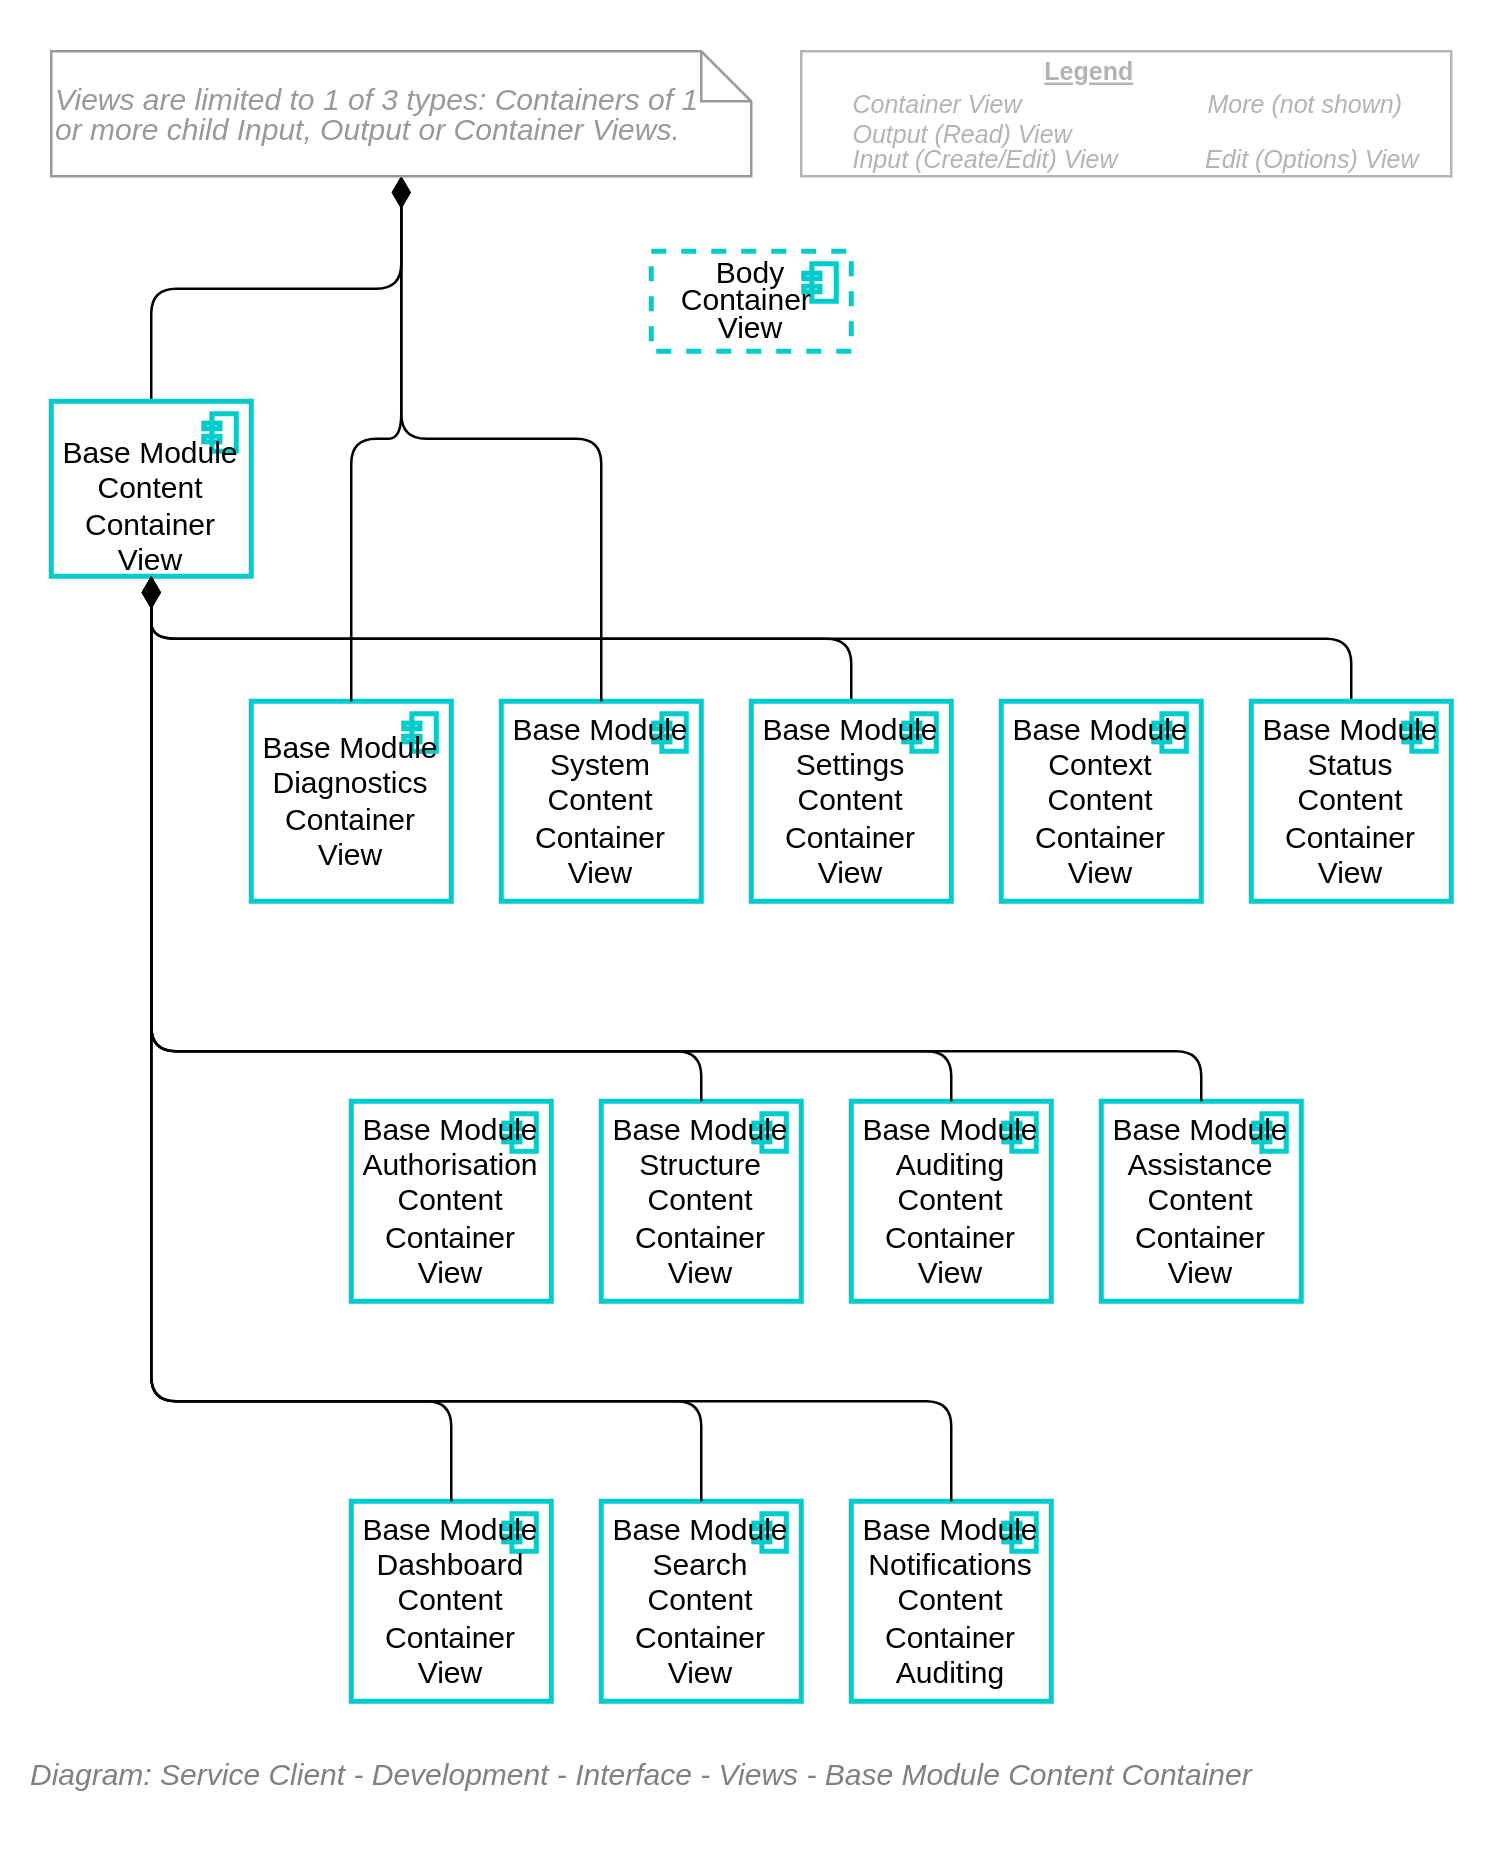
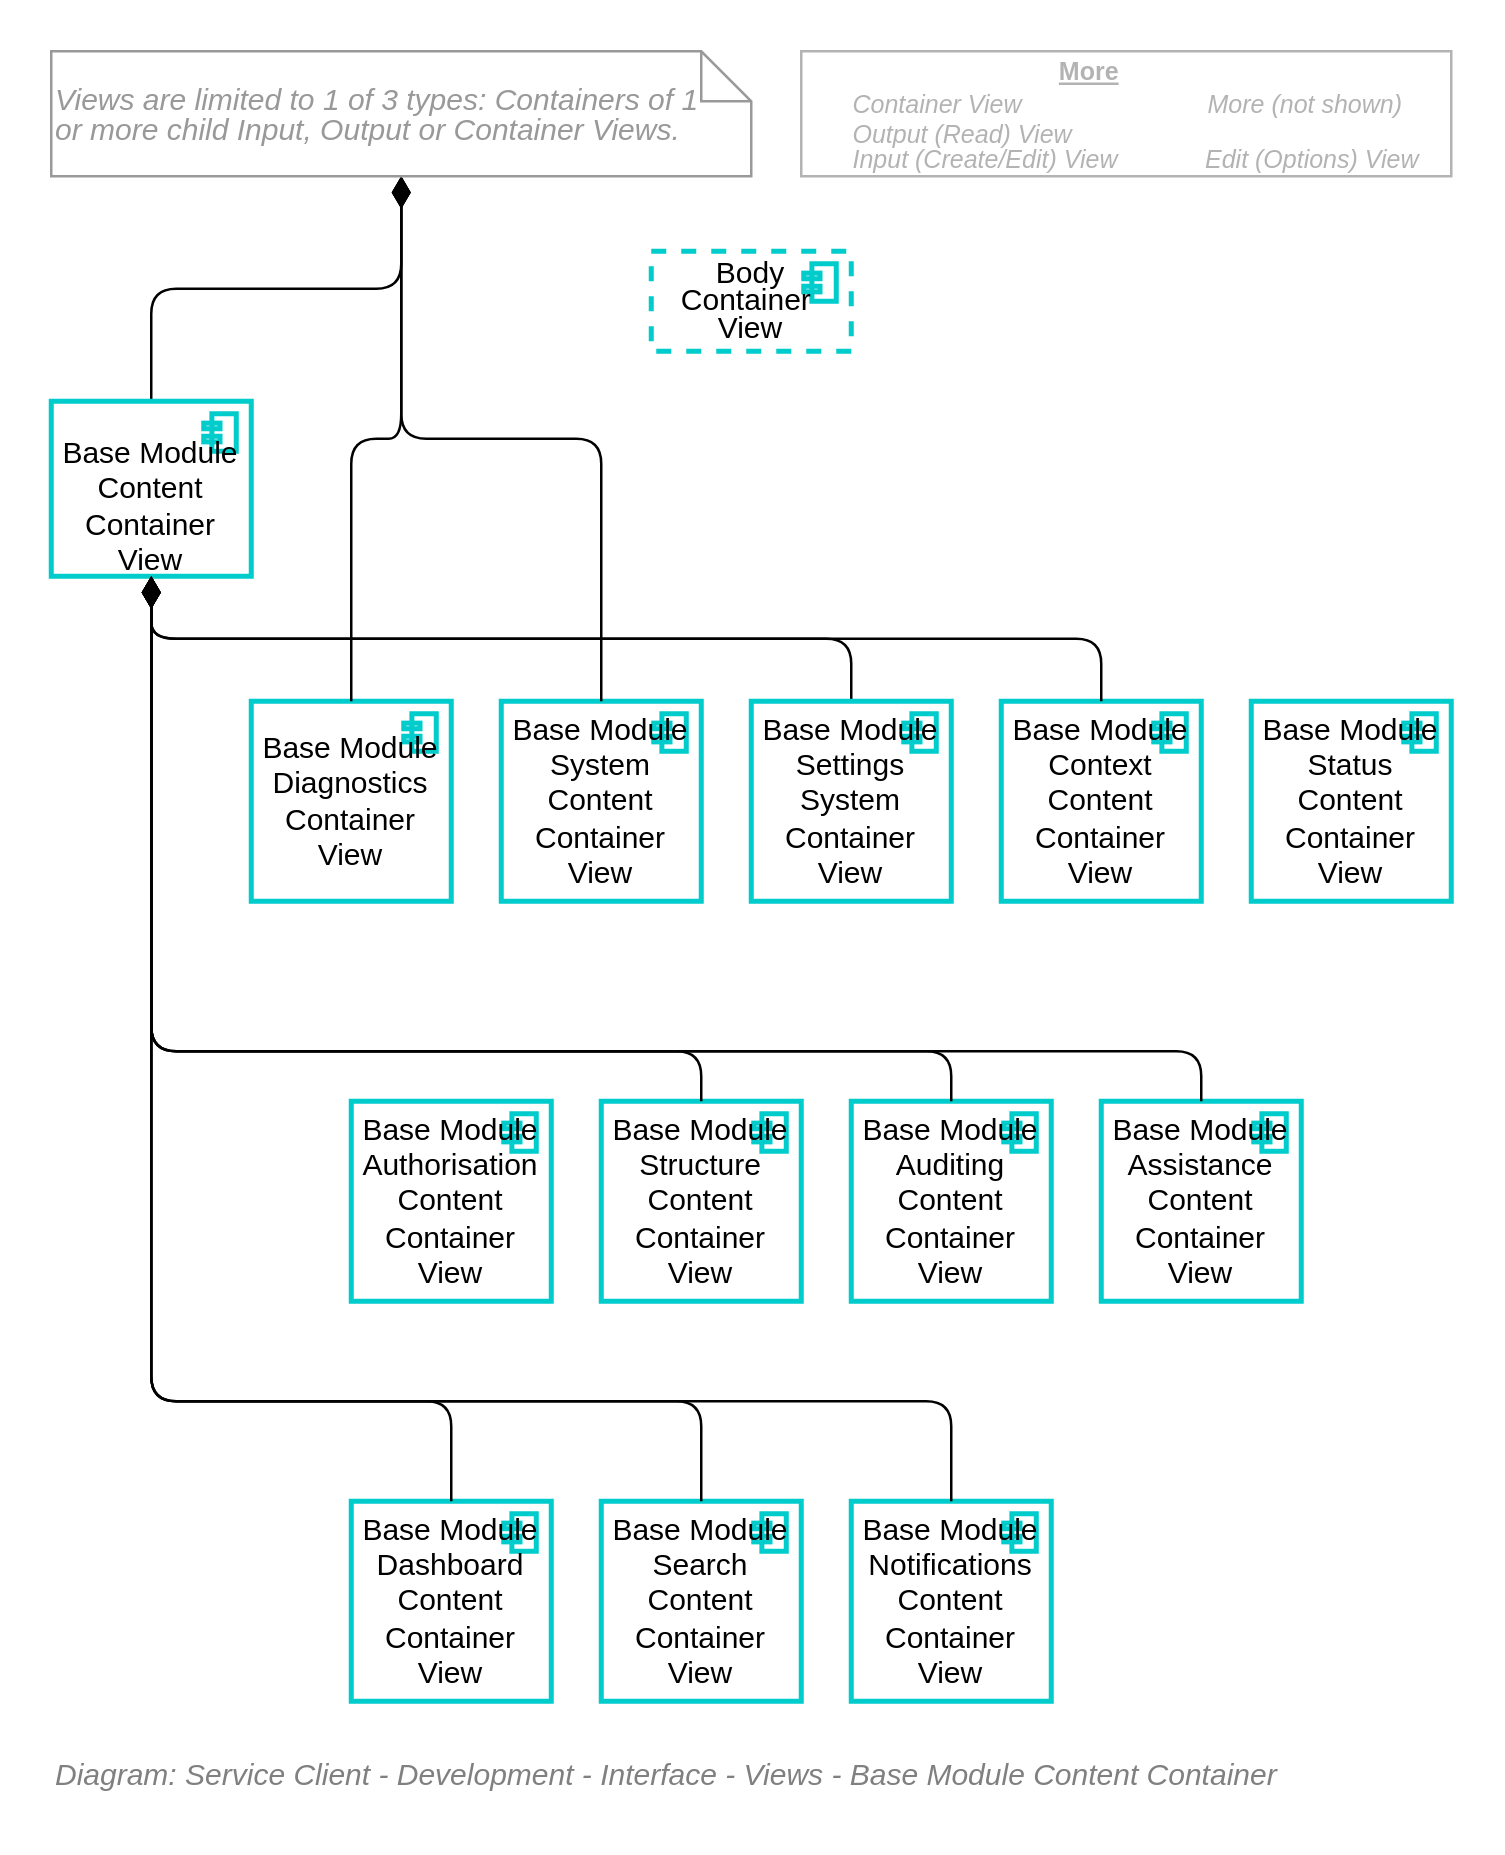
(1090, 71) -> (1090, 71)
(1246, 639) -> none
none -> (1101, 672)
(851, 801) -> (851, 801)
(951, 1601) -> (951, 1601)
(676, 1776) -> (701, 1776)
